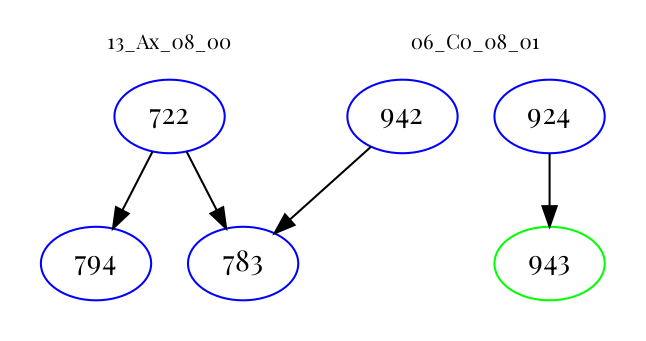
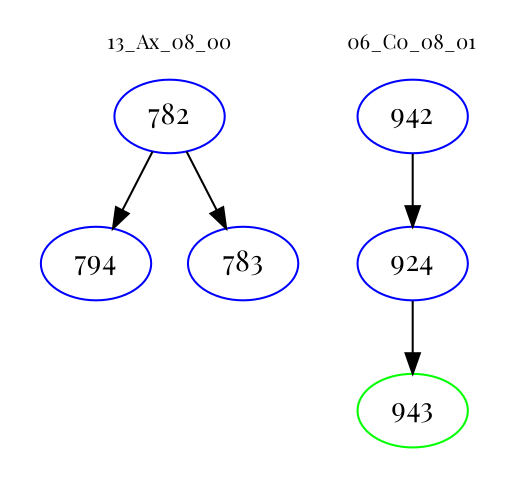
(170, 116) -> (170, 116)
(345, 170) -> (413, 180)
